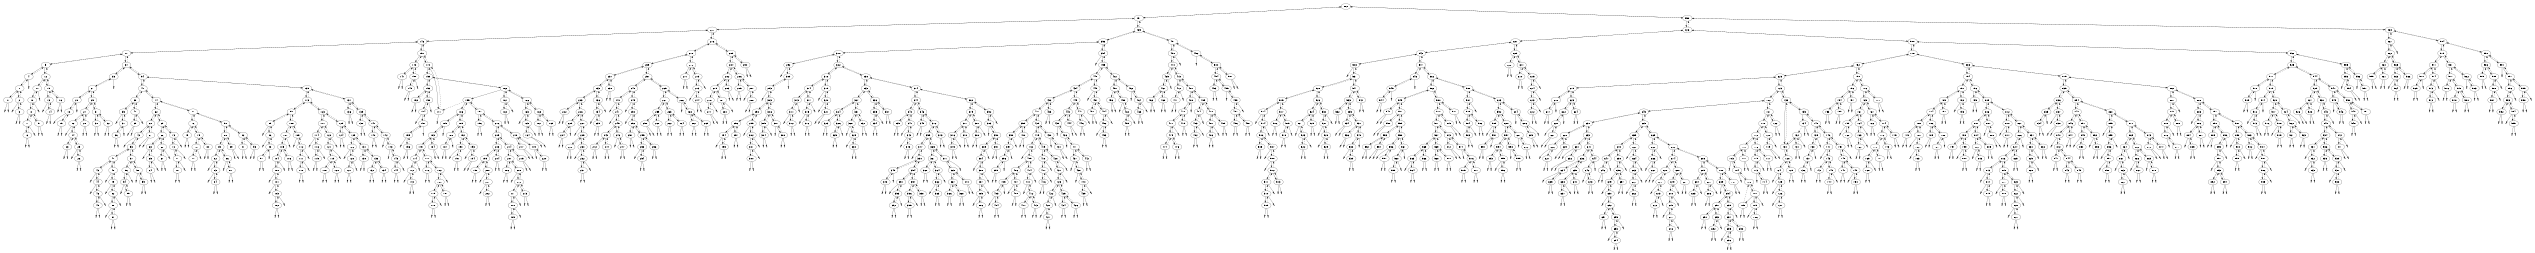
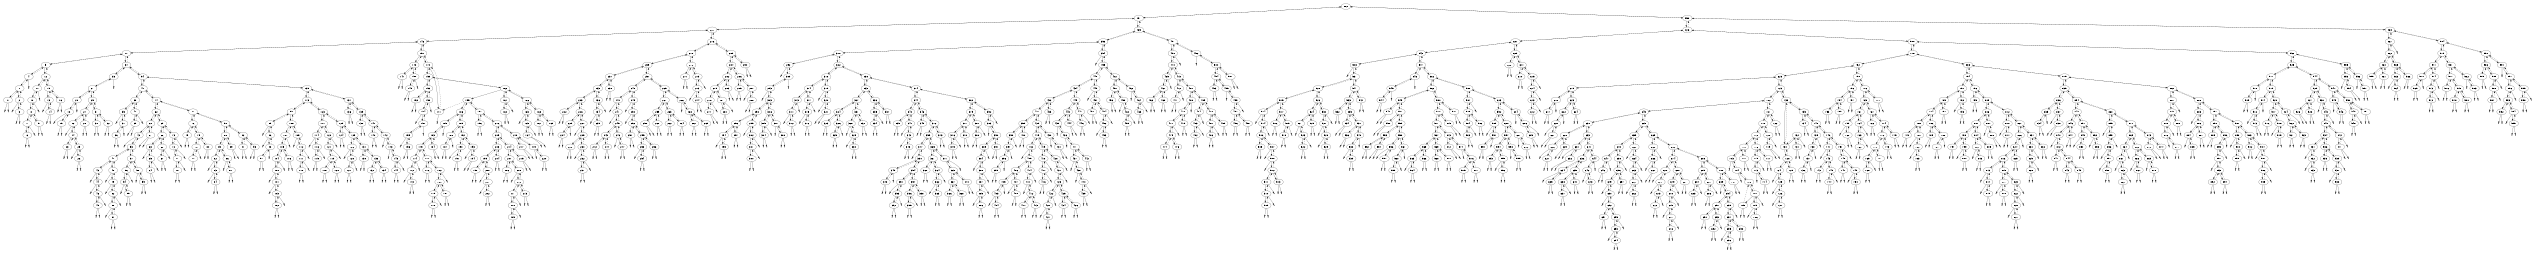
(1801, 129) -> (1805, 118)
